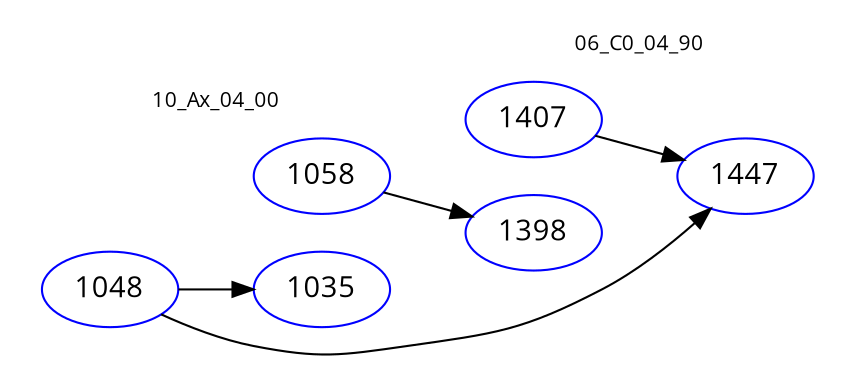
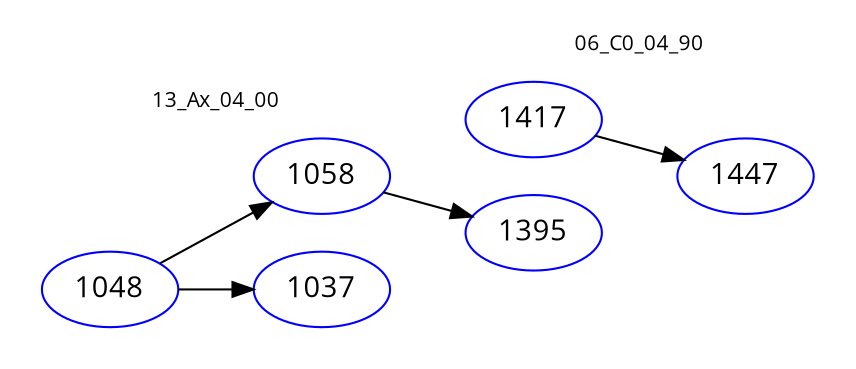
(216, 102) -> (216, 102)
(534, 120) -> (534, 120)
(534, 233) -> (534, 233)
(322, 289) -> (322, 289)
(440, 341) -> (207, 238)
